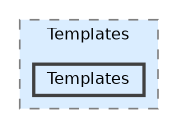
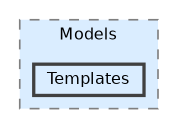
(89, 35) -> (89, 35)
